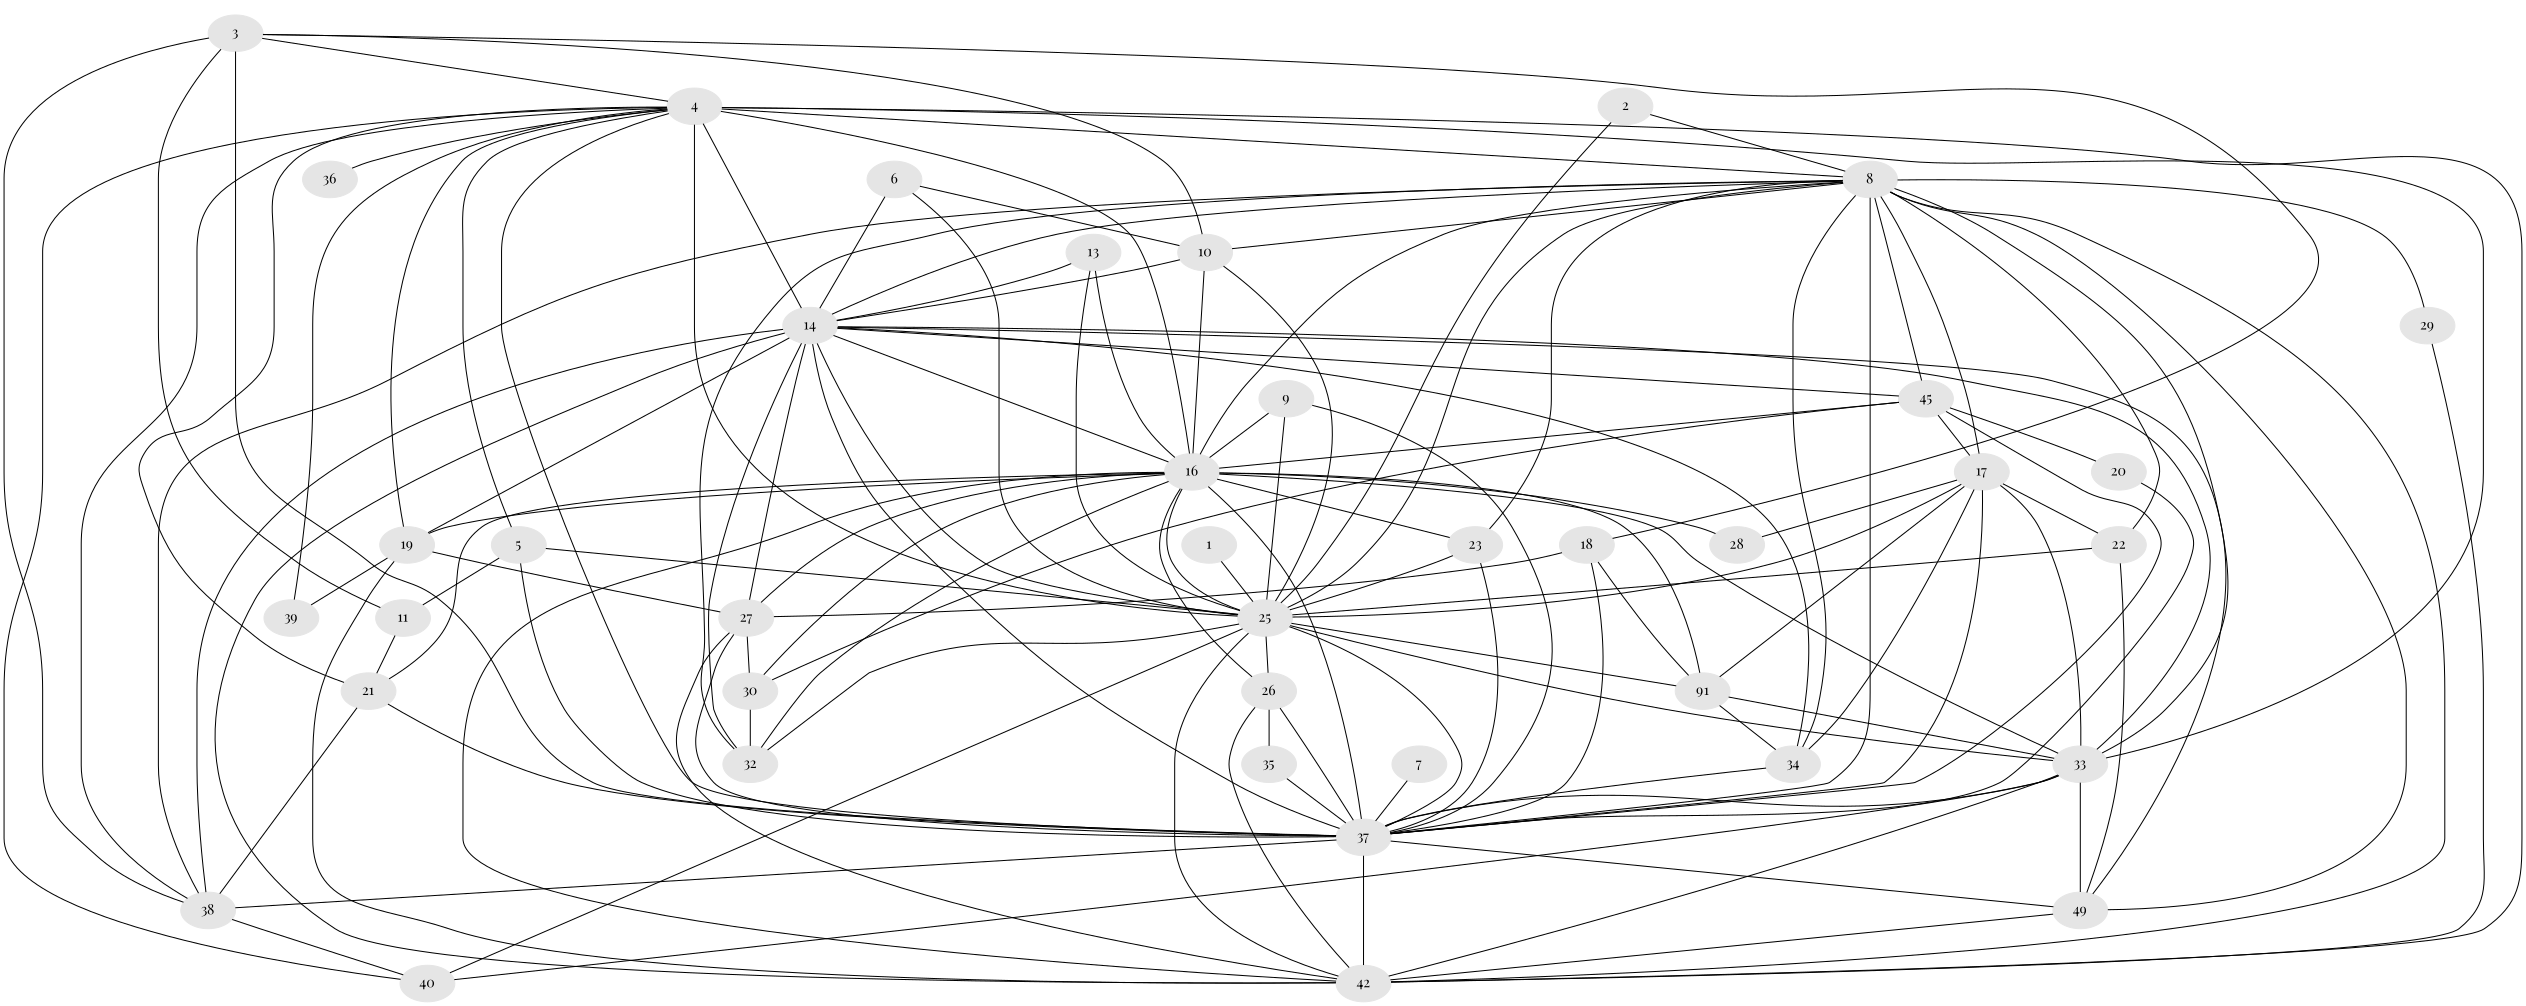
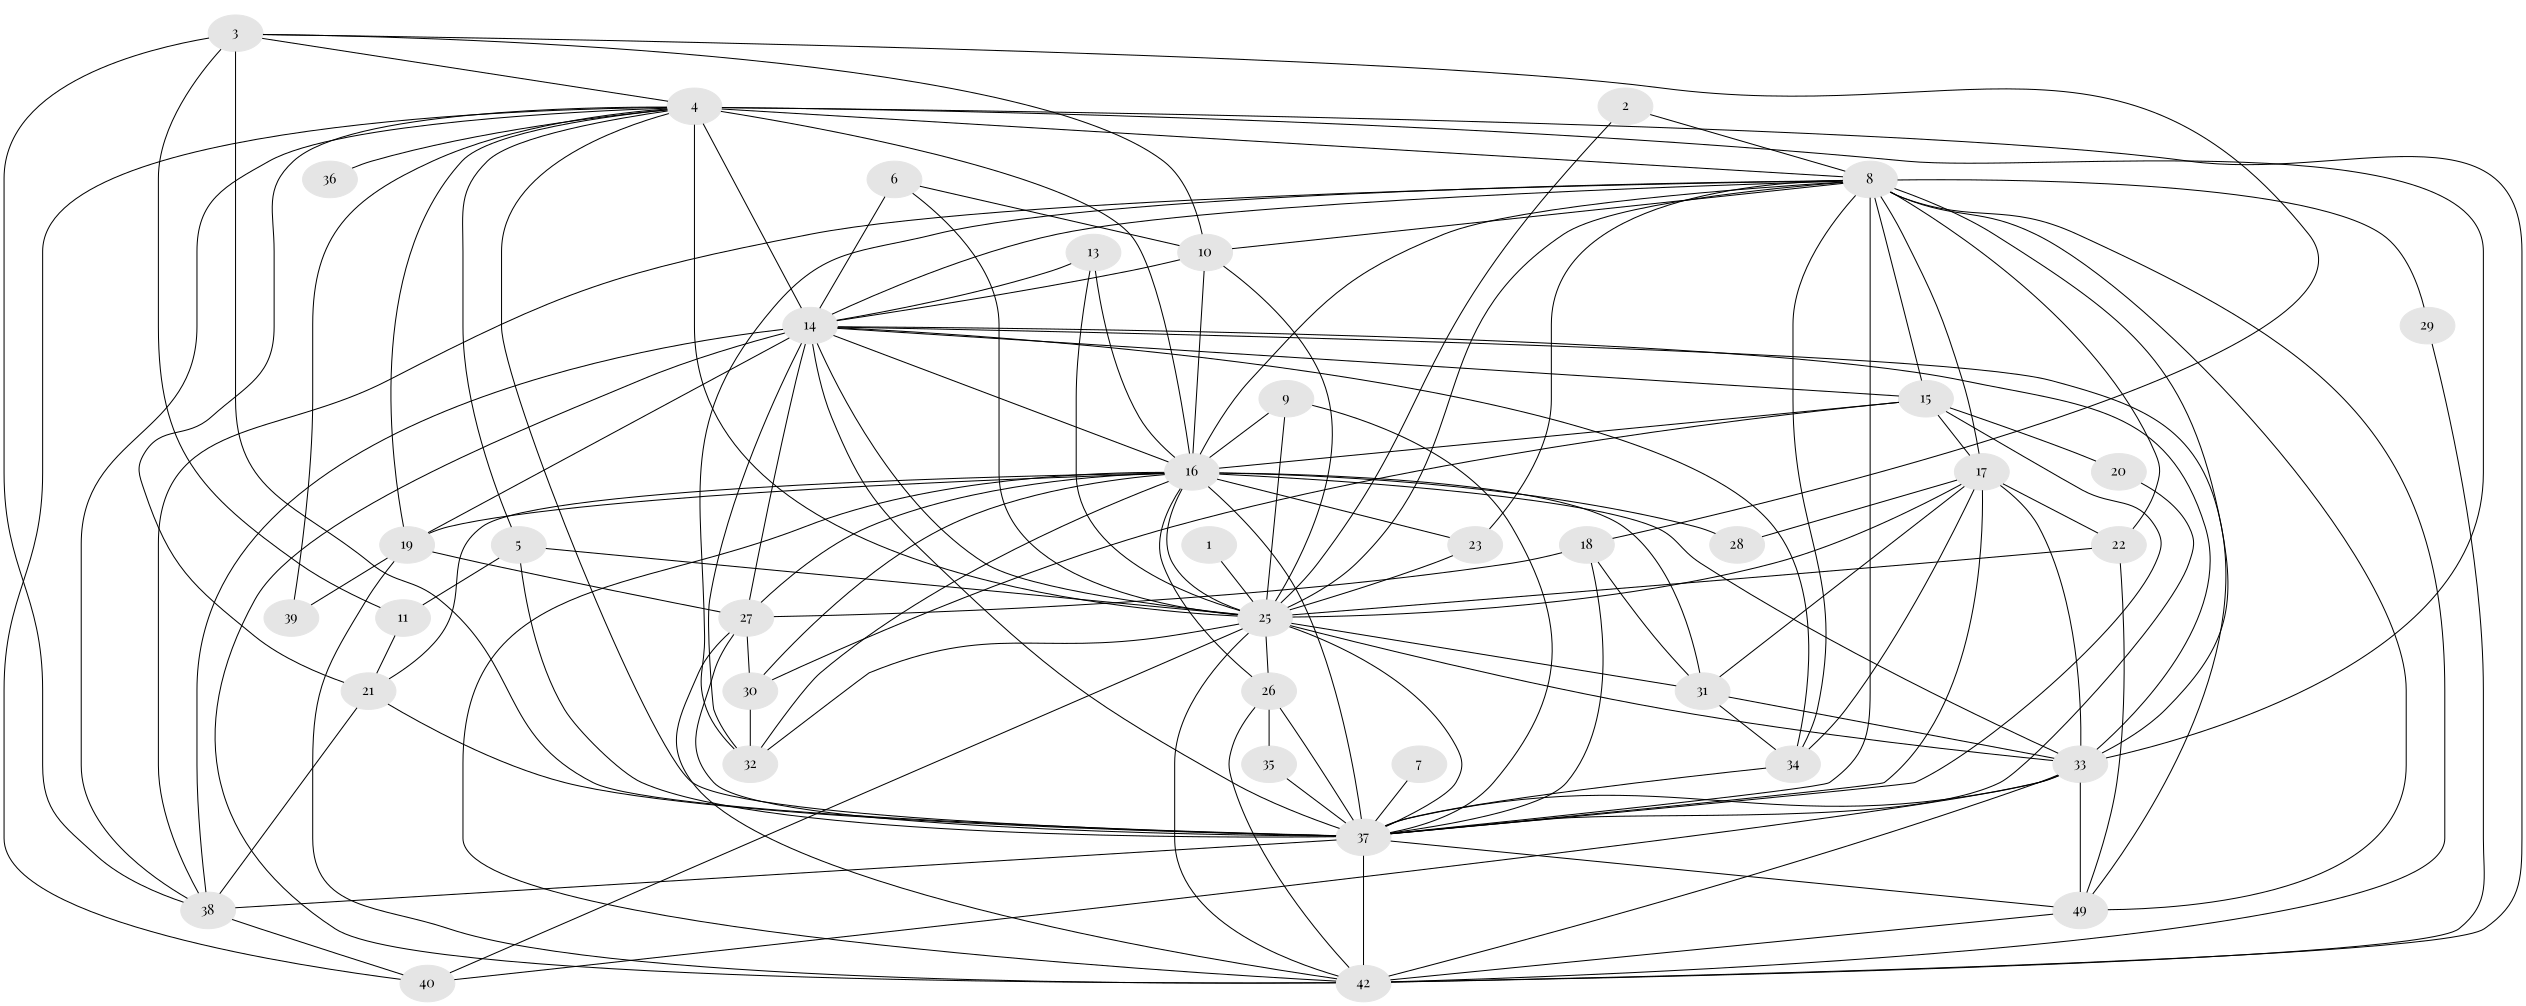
(1926, 399) -> (1926, 399)
(1703, 691) -> (1703, 691)
(1494, 723) -> none
